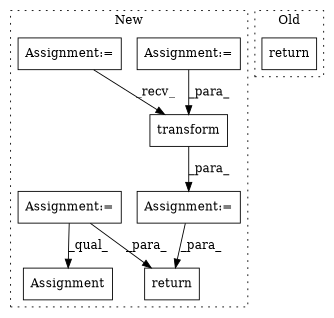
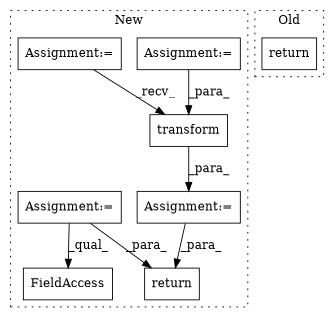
(68, 284) -> (68, 284)
